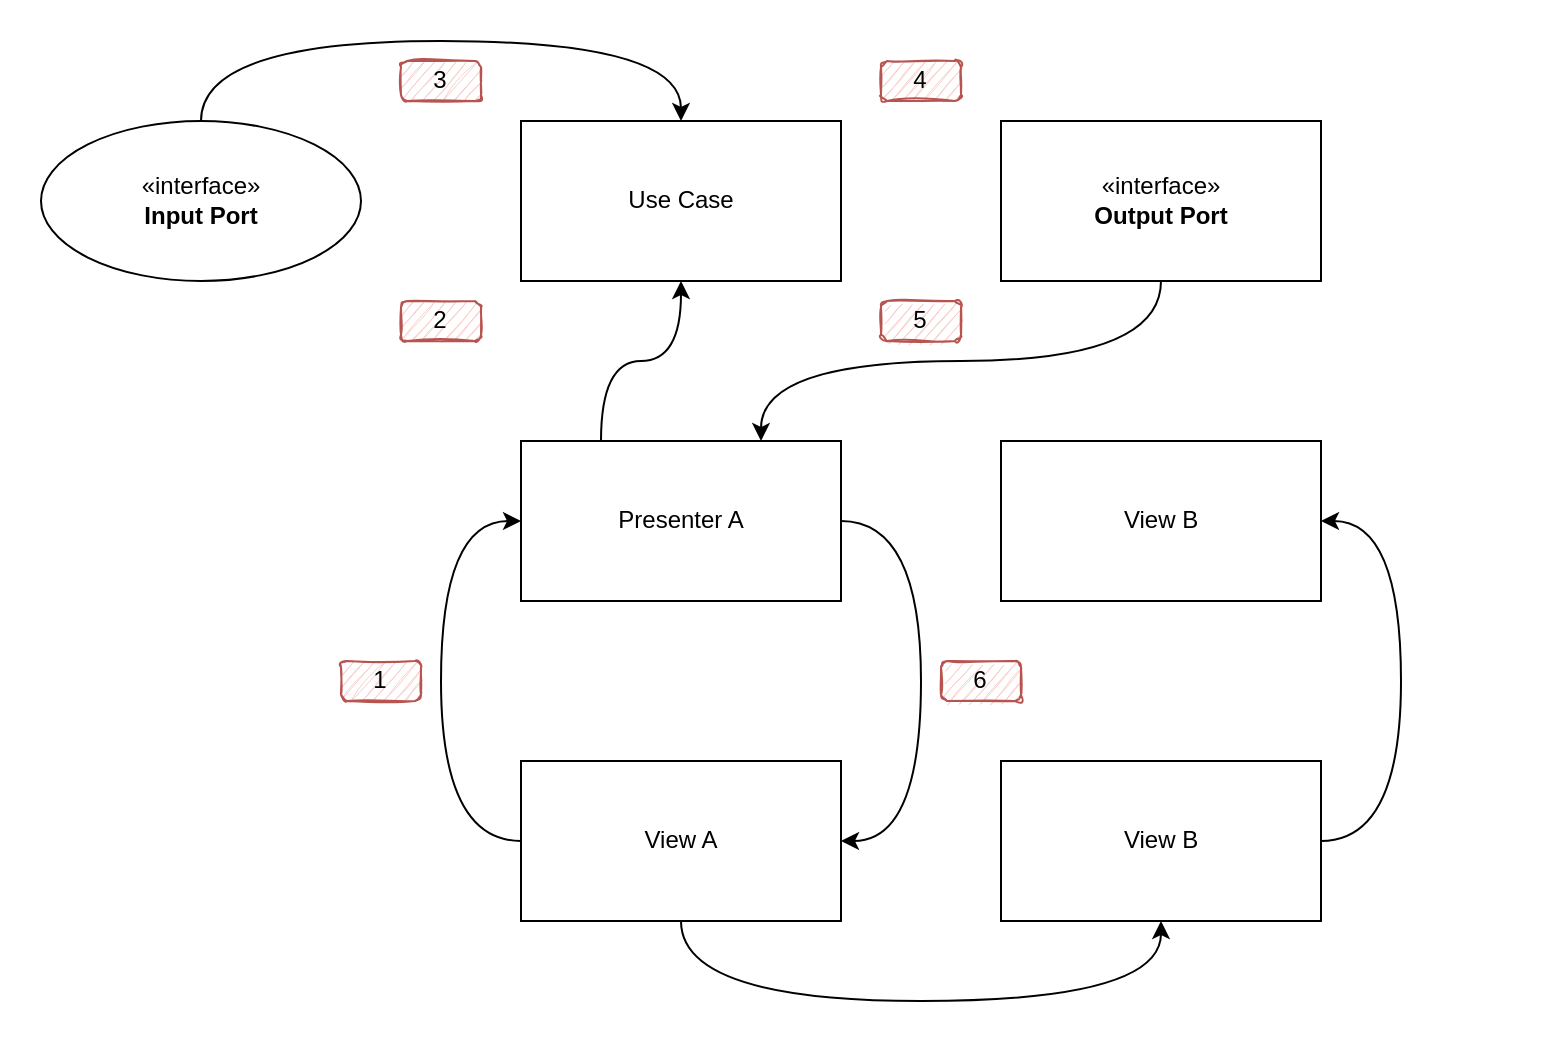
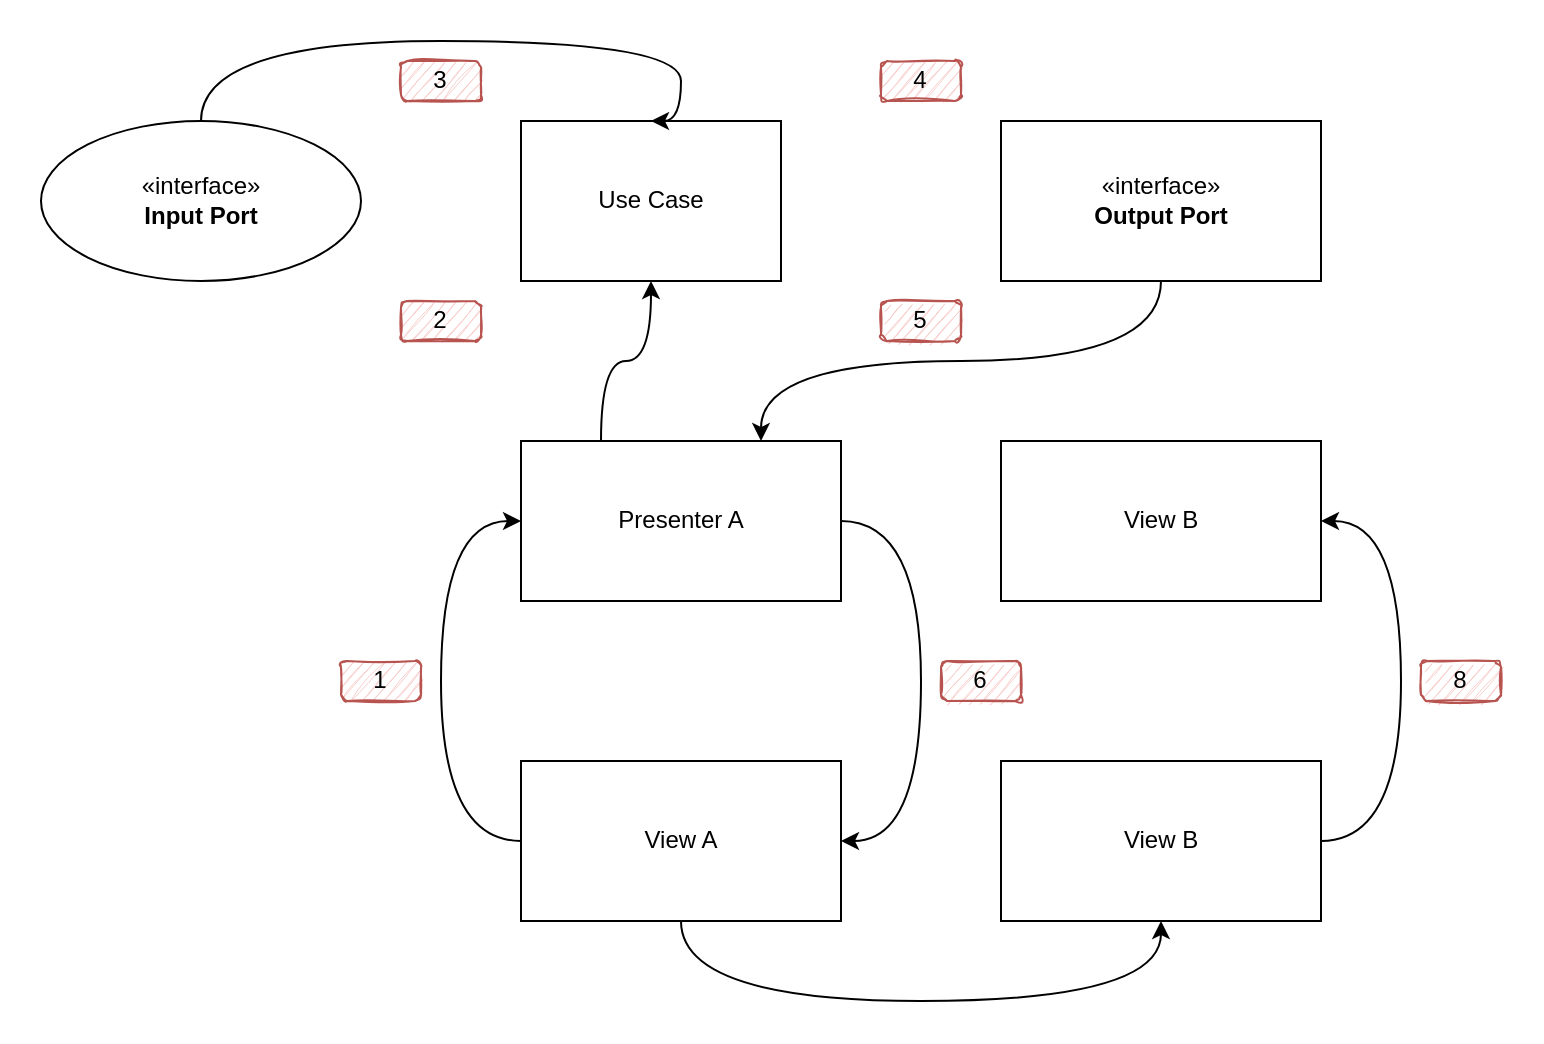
(681, 201) -> (651, 201)
none -> (1461, 681)
